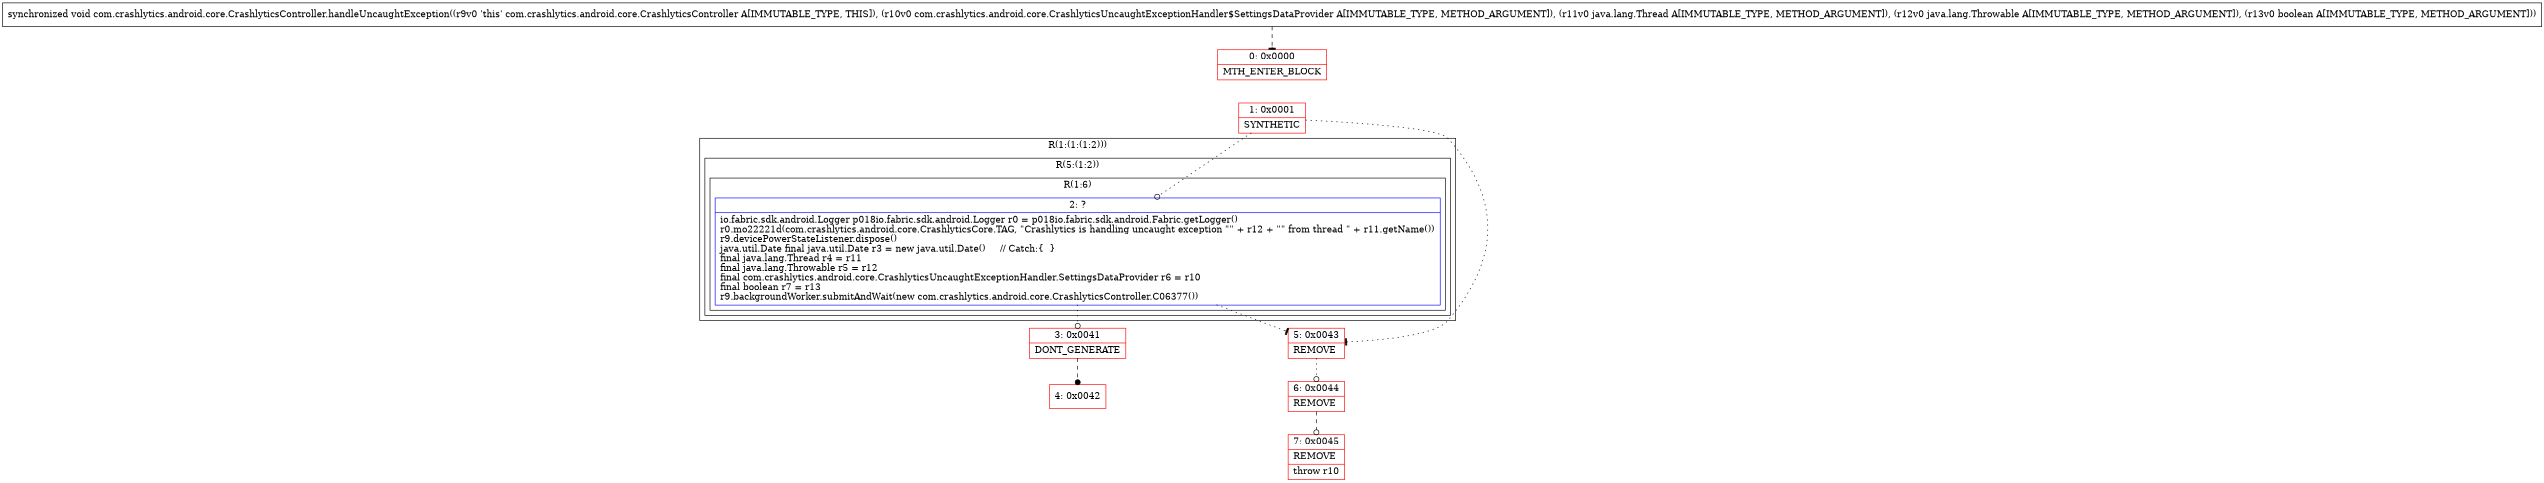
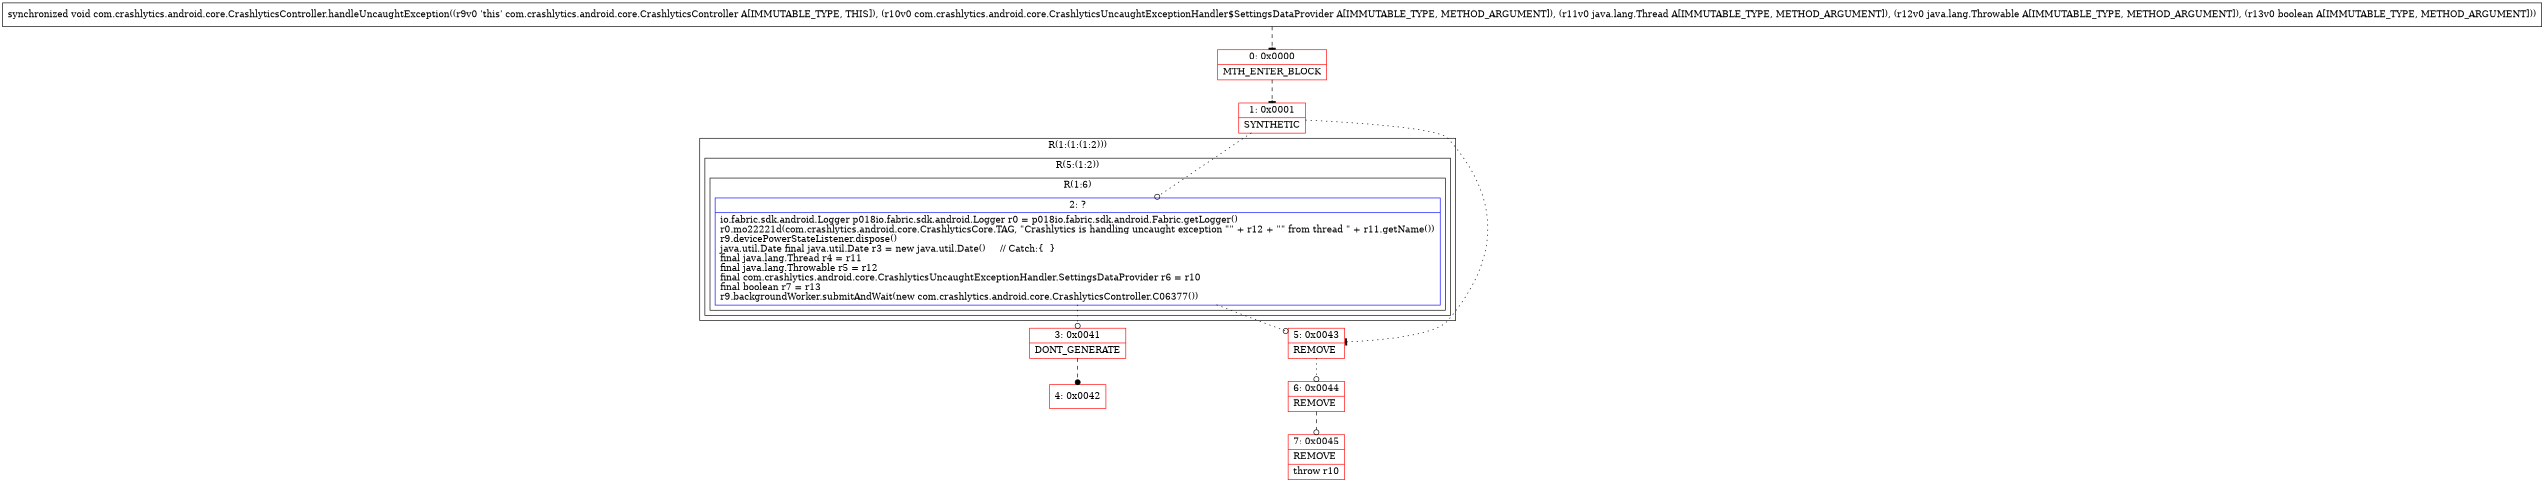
none -> (1272, 90)
(1251, 318) -> (1251, 318)
